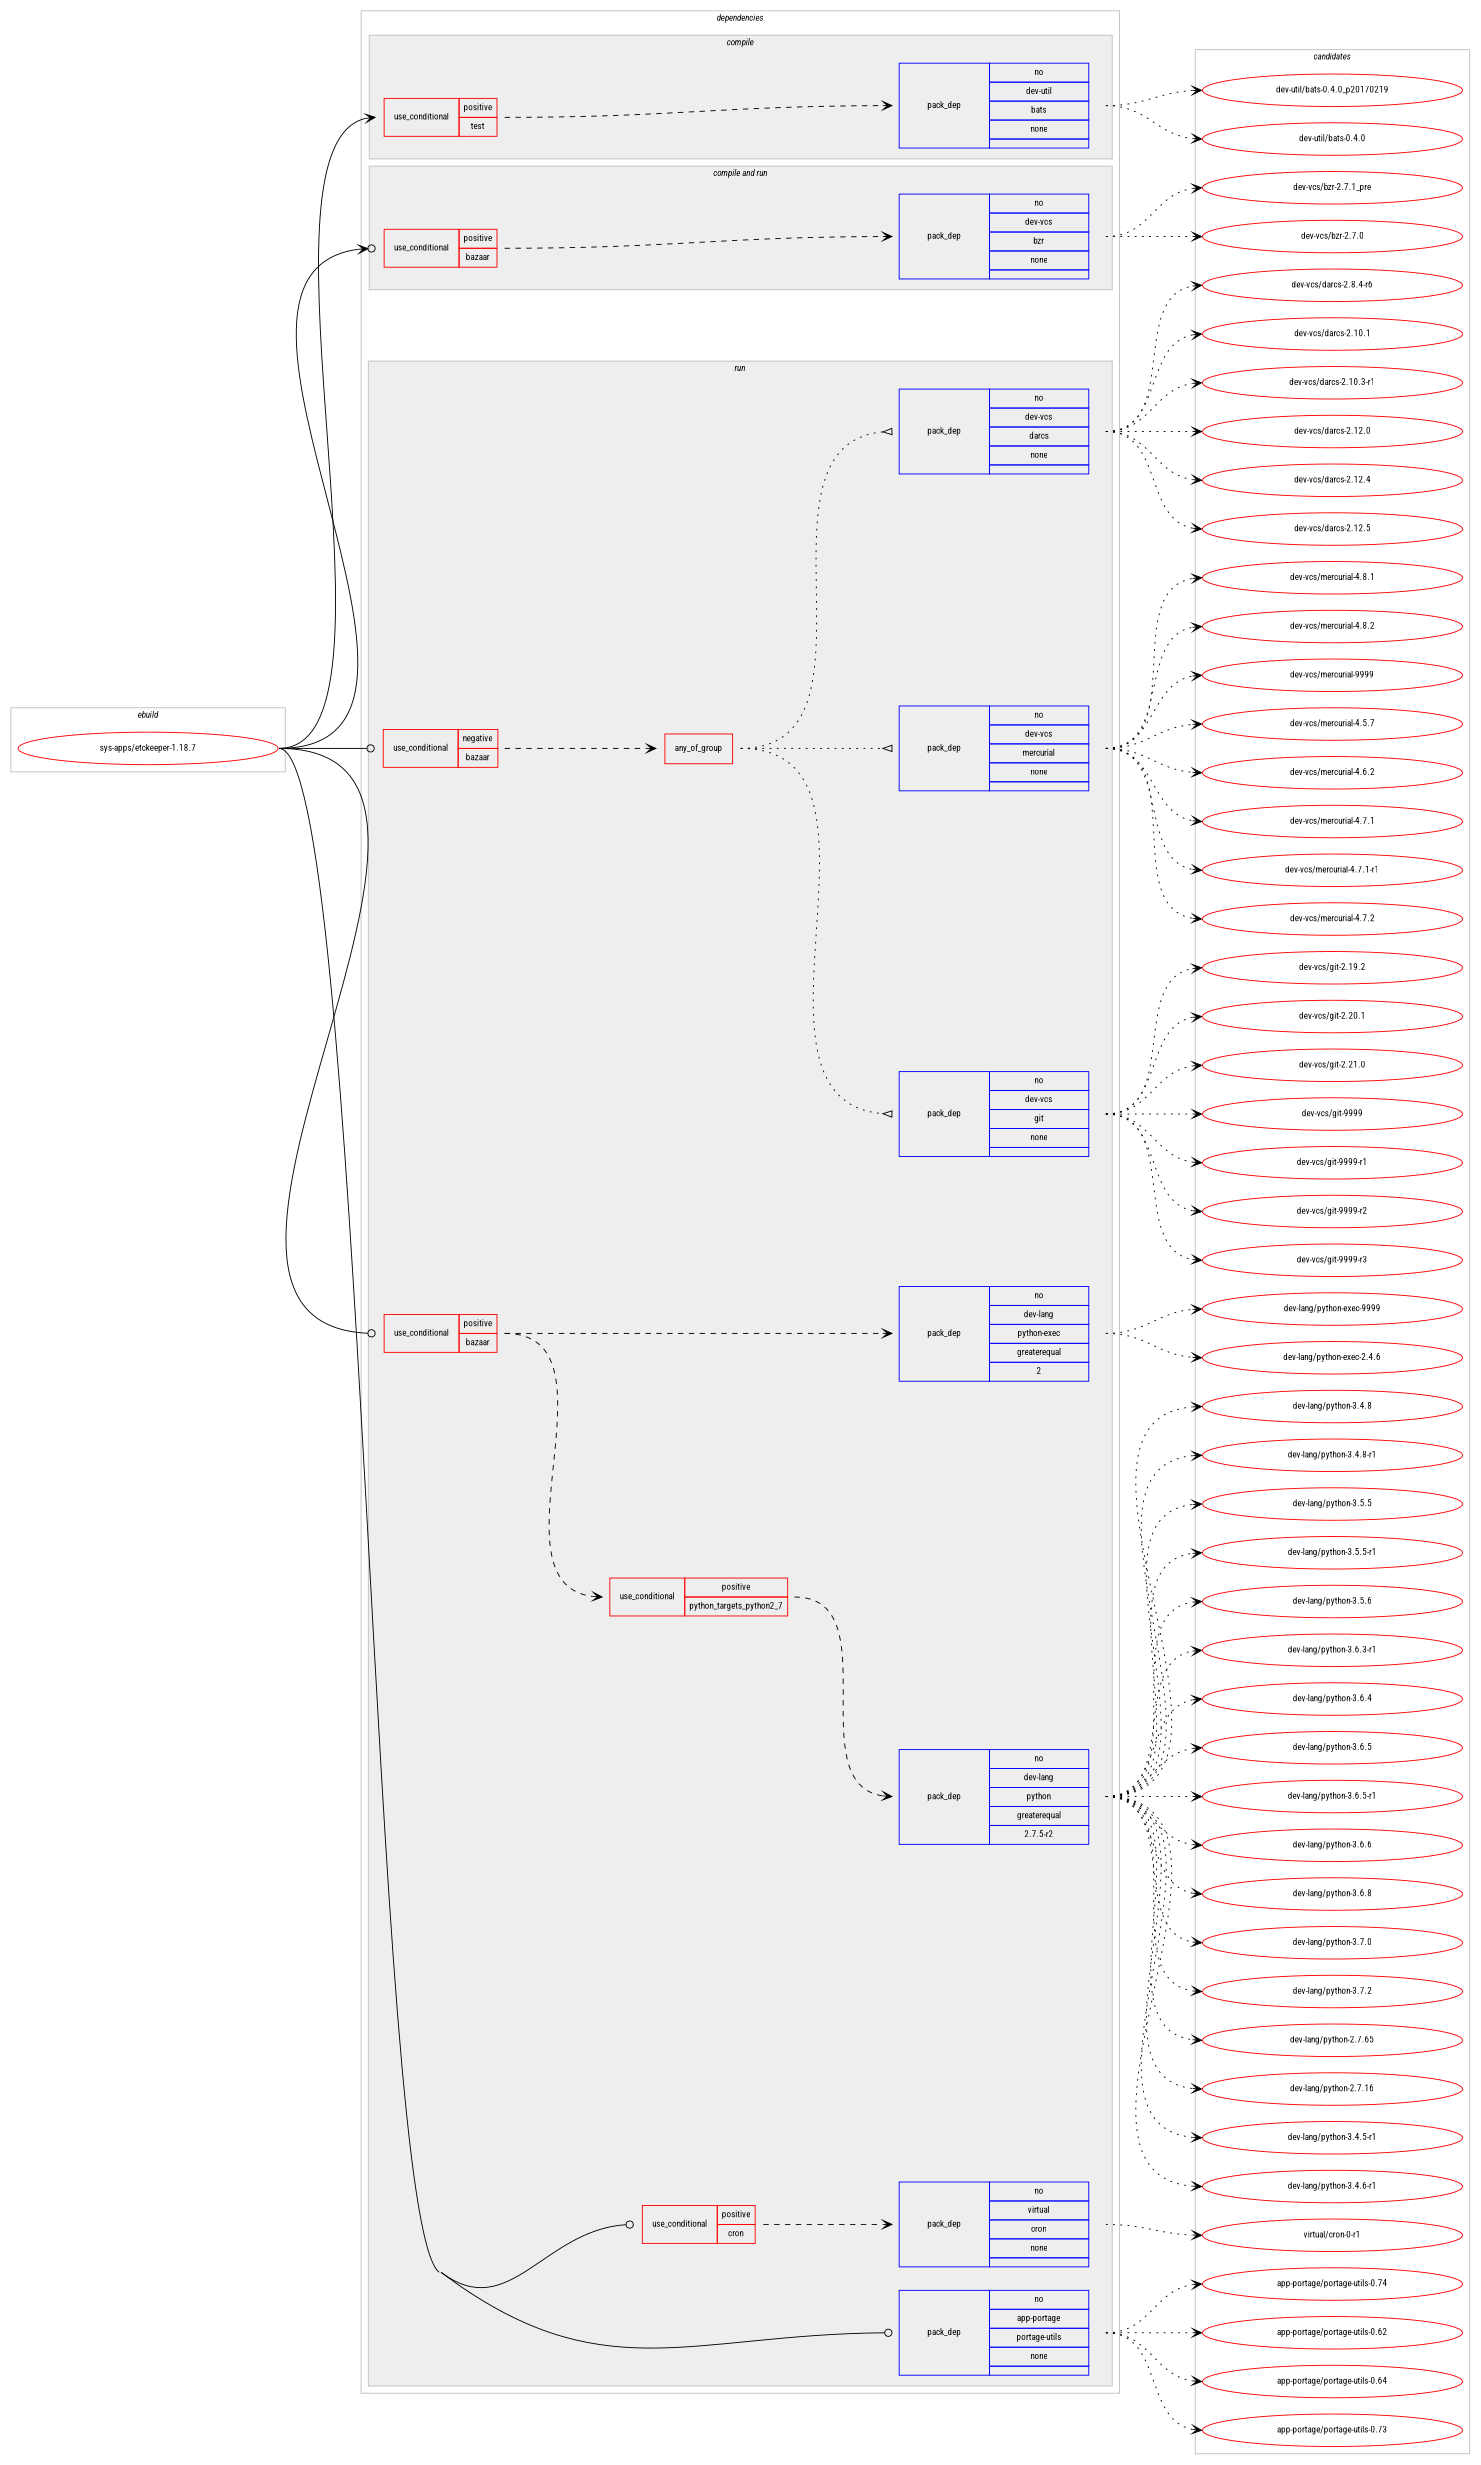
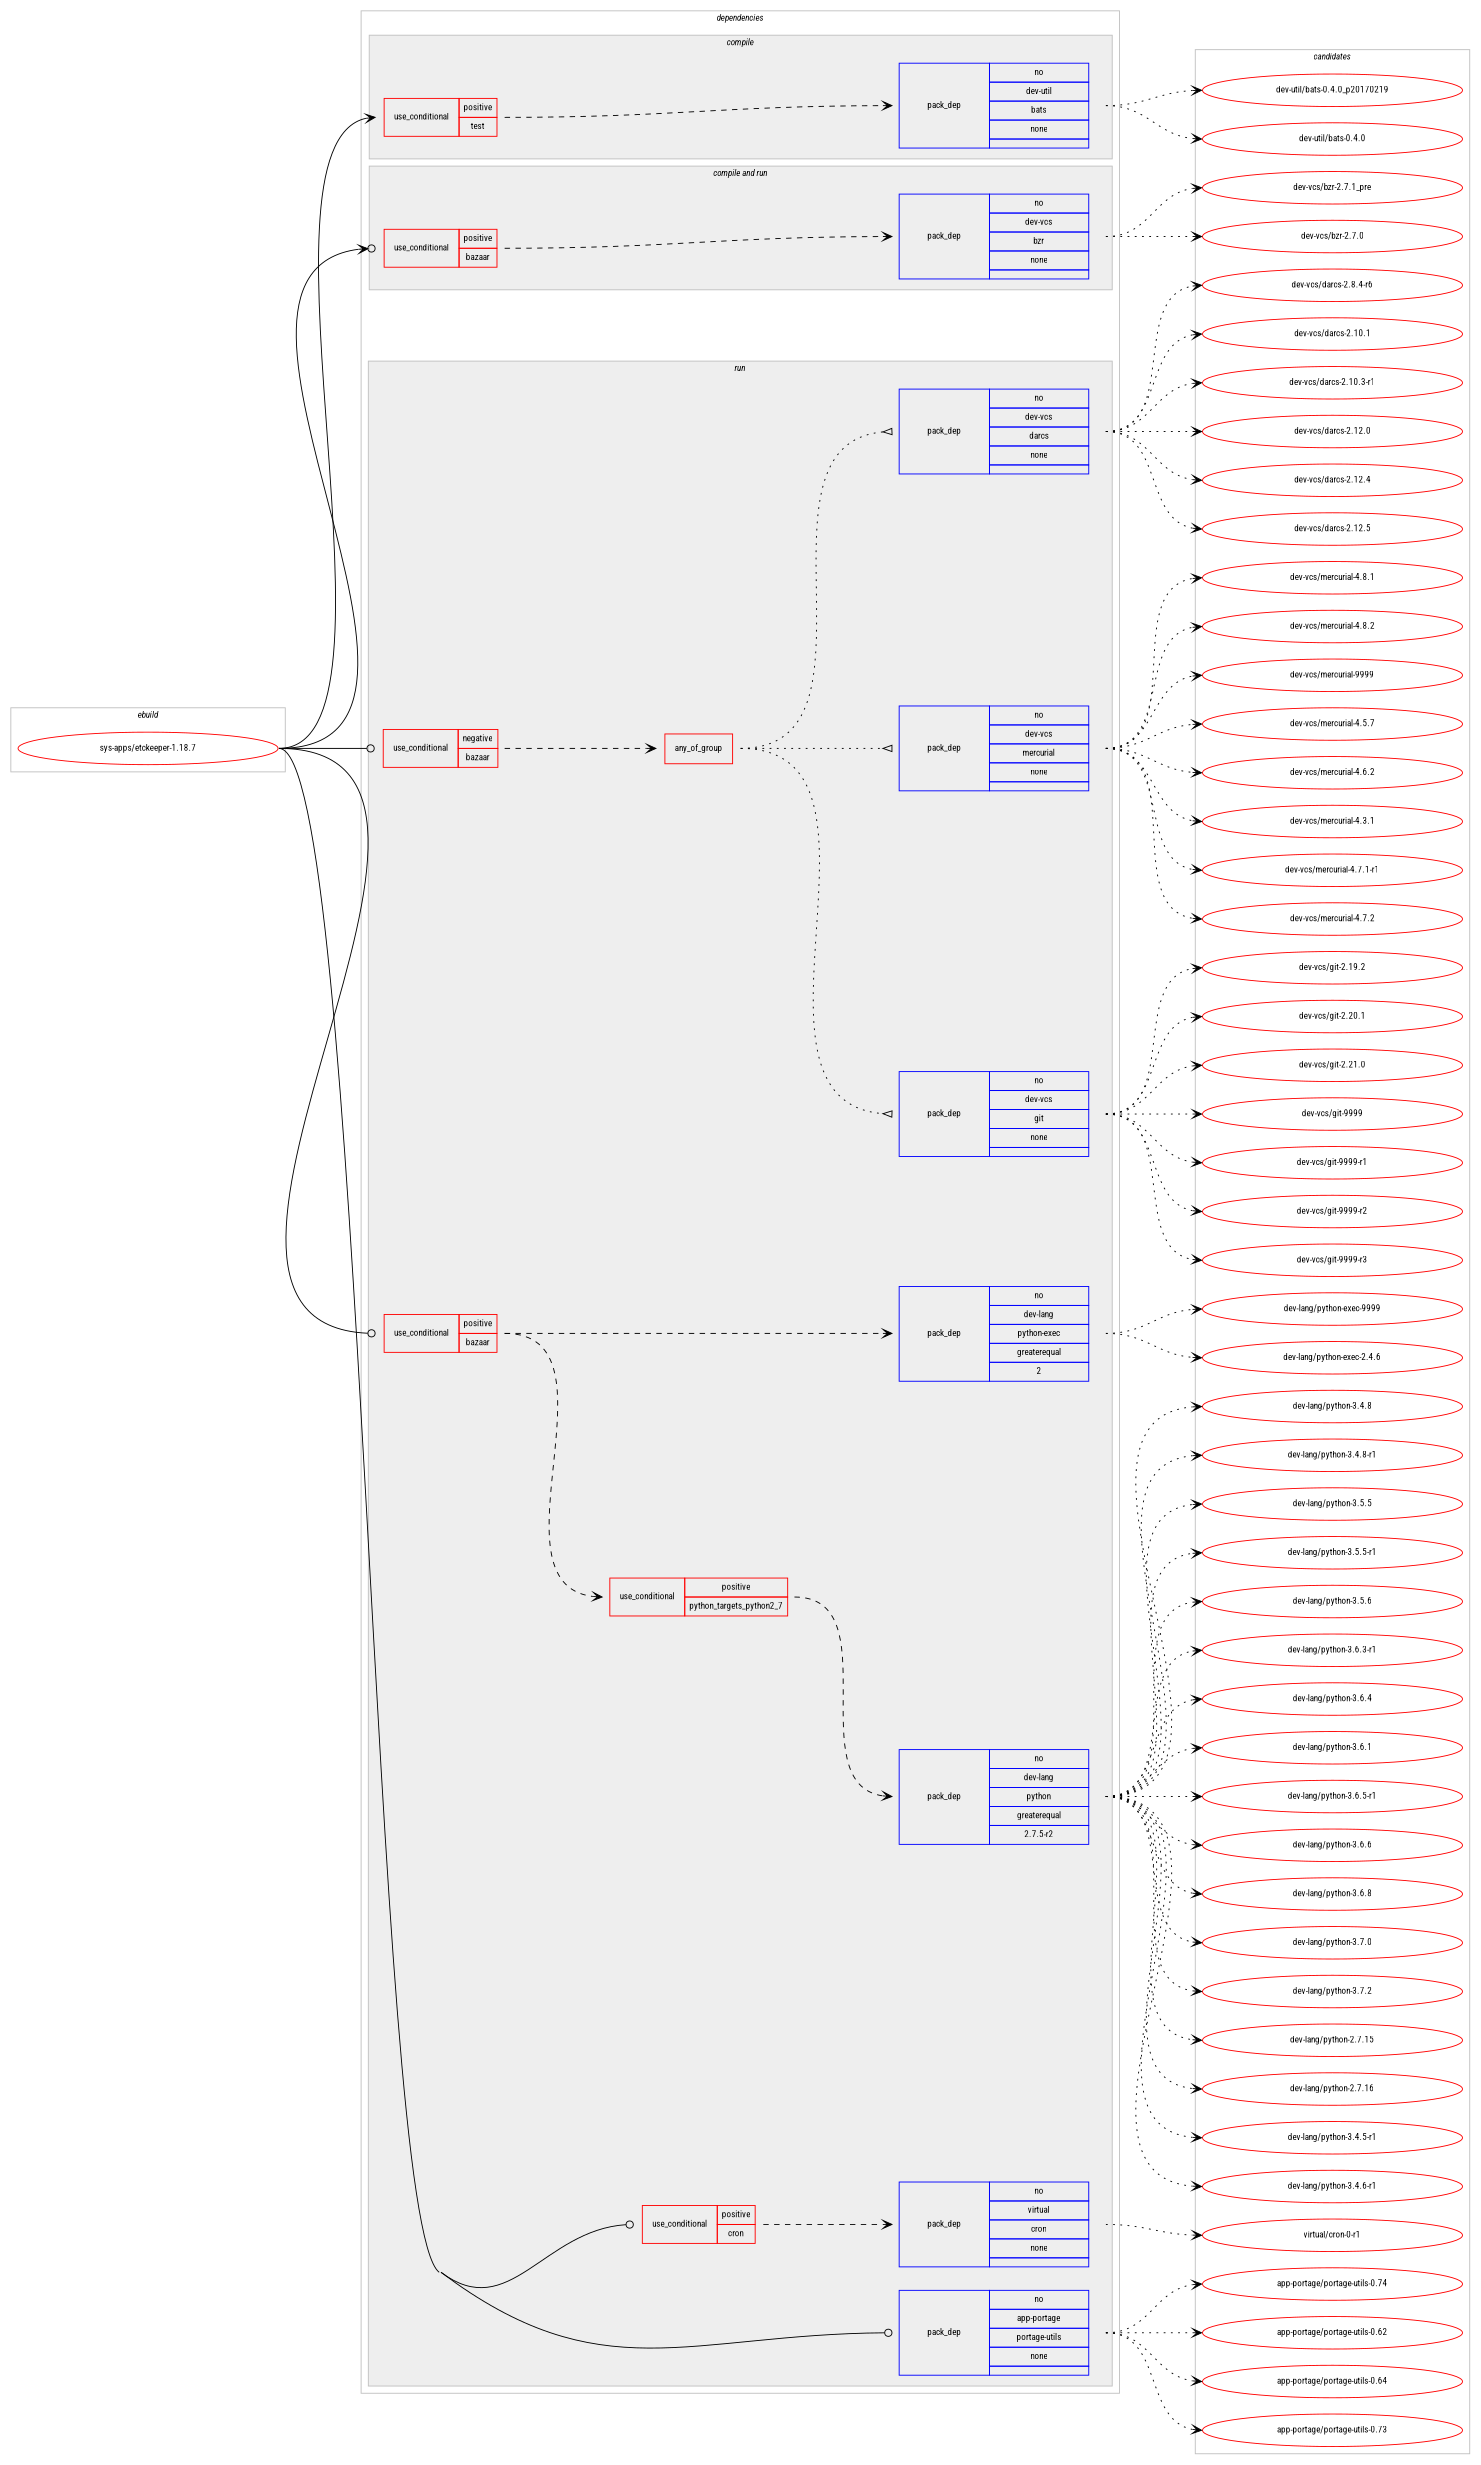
(1332, 822) -> (1332, 822)
(1332, 1748) -> (1332, 1748)
(1332, 2040) -> (1332, 2040)
